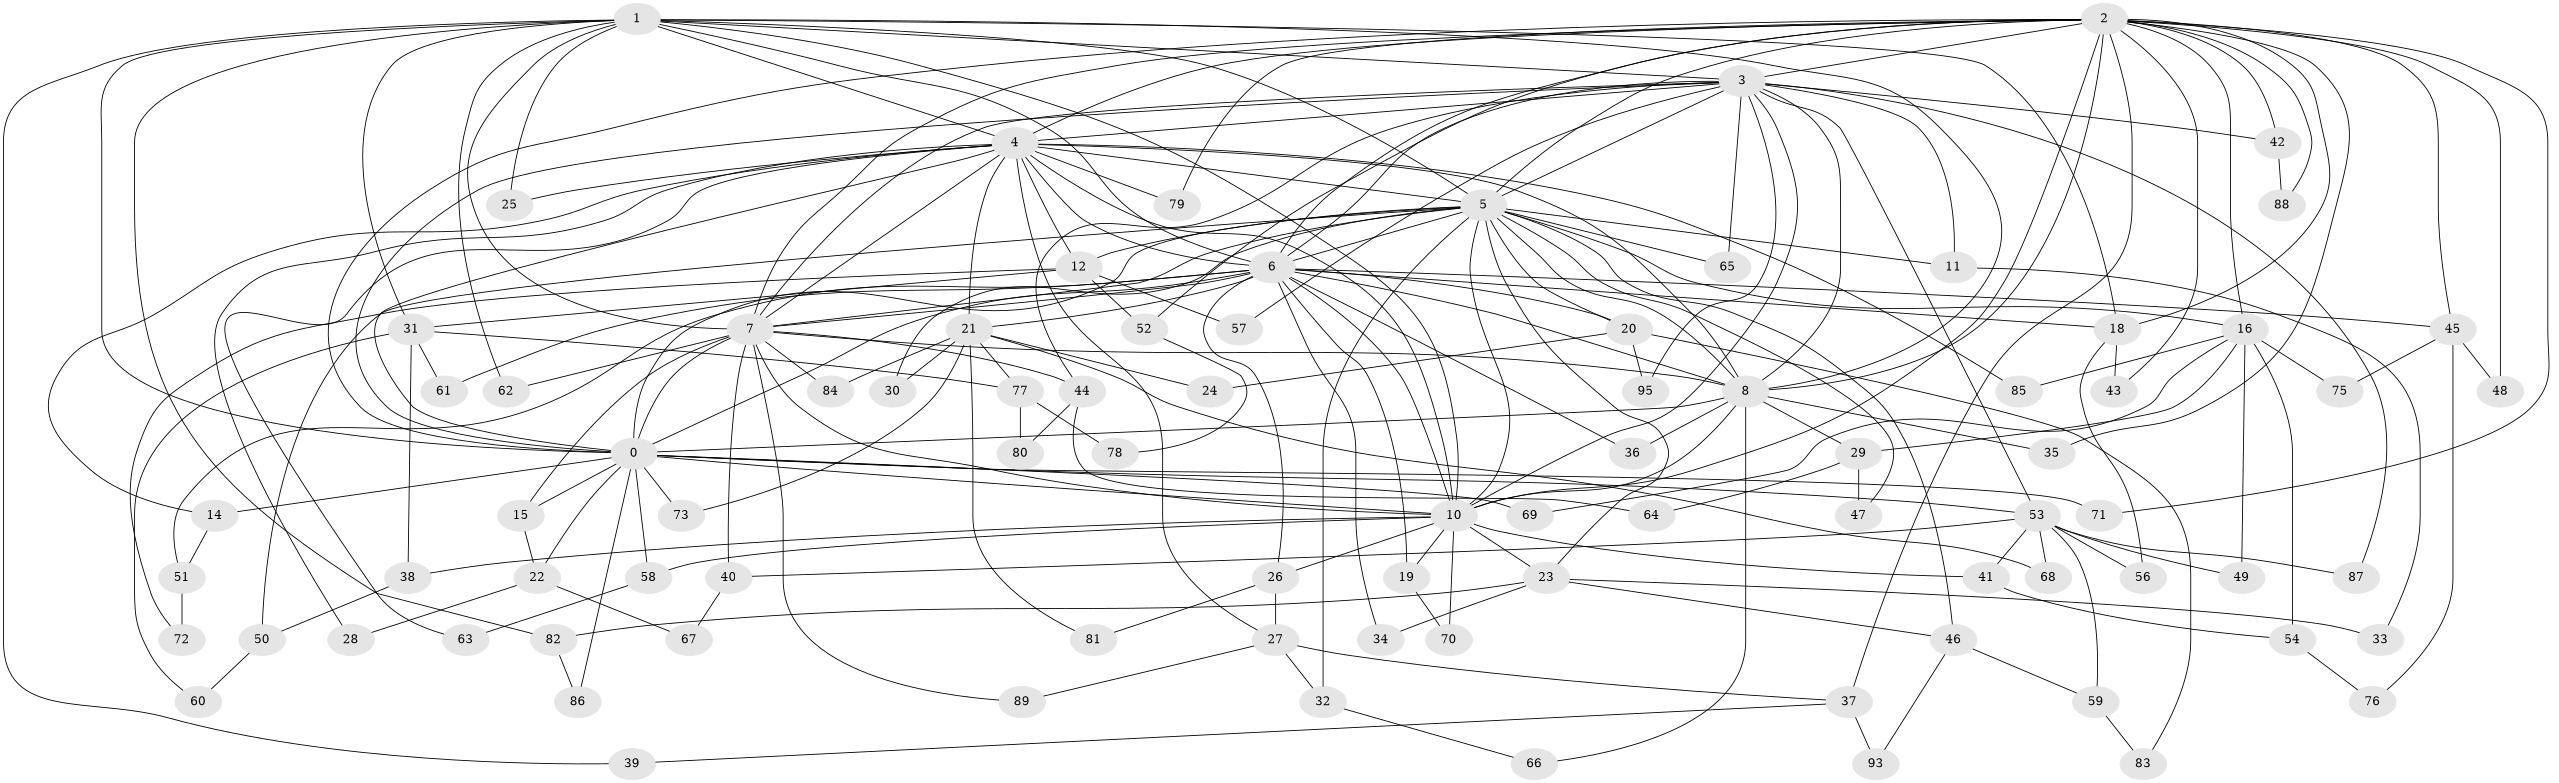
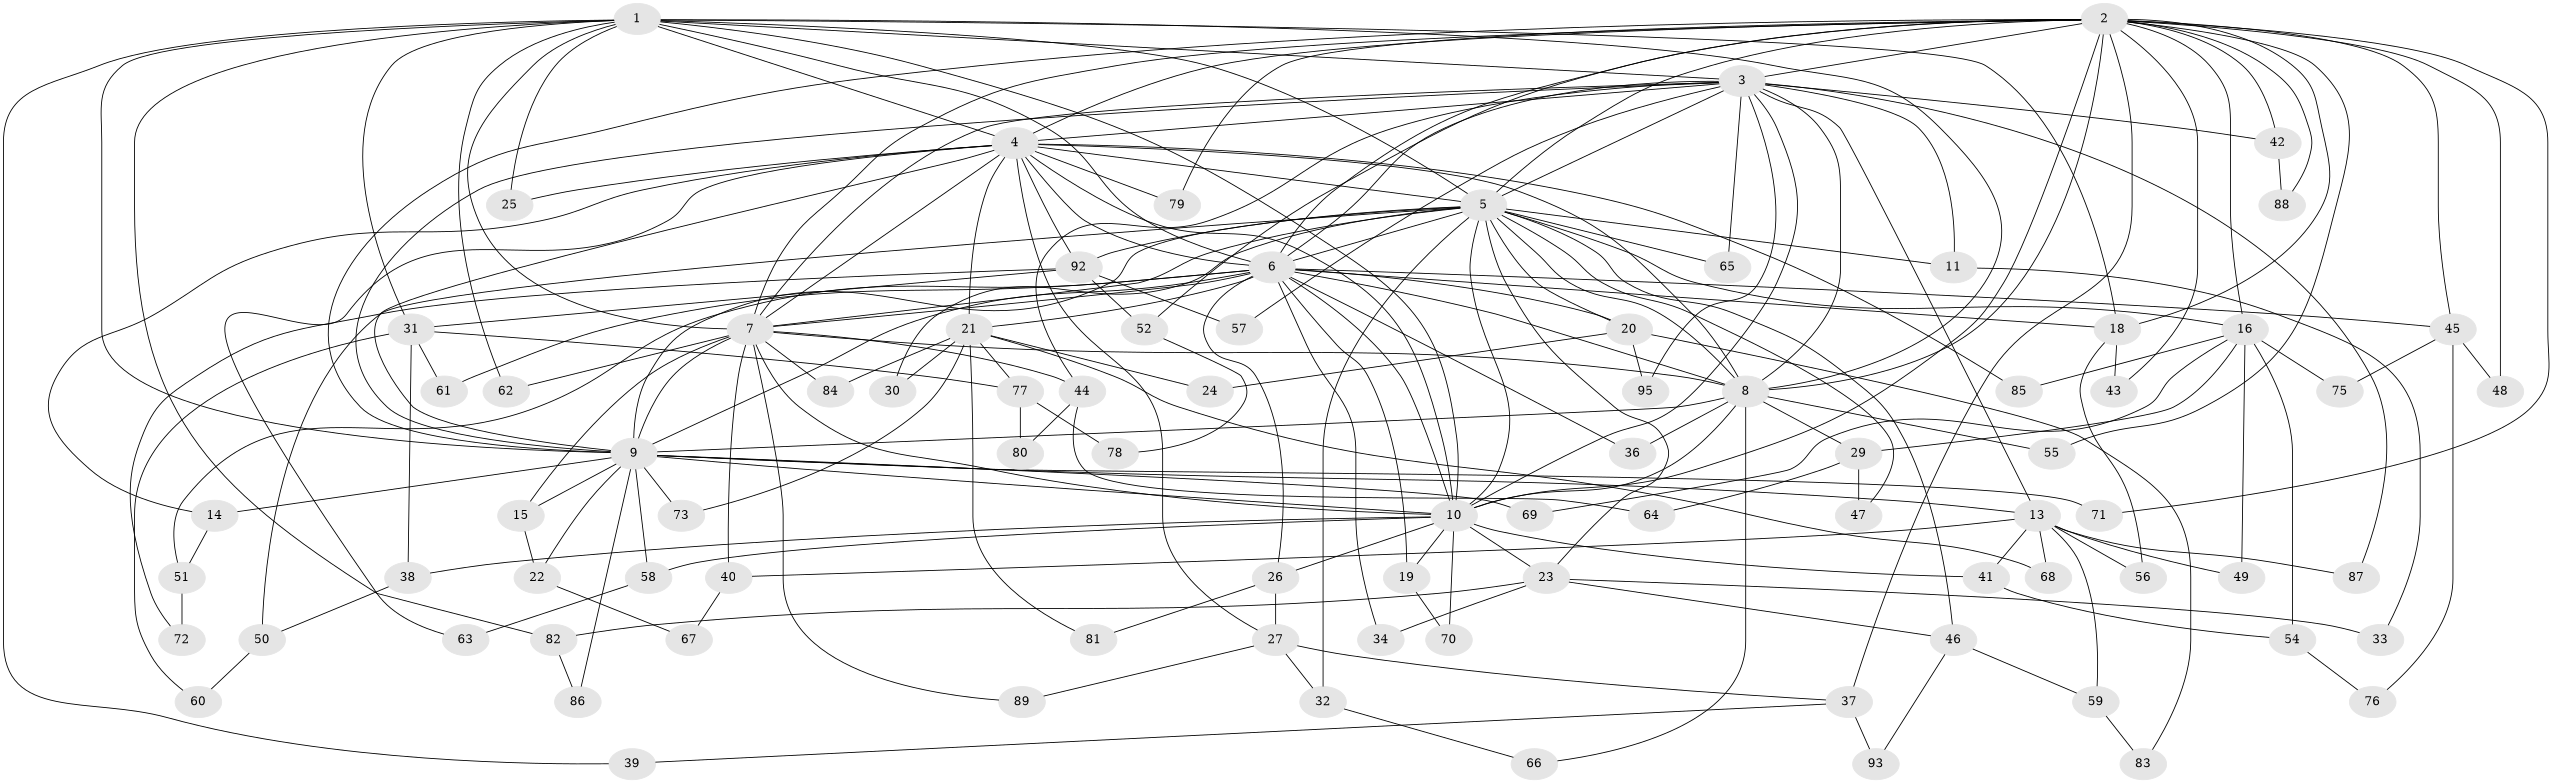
(1079, 267) -> (1079, 267)
(634, 454) -> (634, 454)
(2052, 454) -> (2052, 454)
(2037, 516) -> (2037, 516)
(351, 640) -> none
